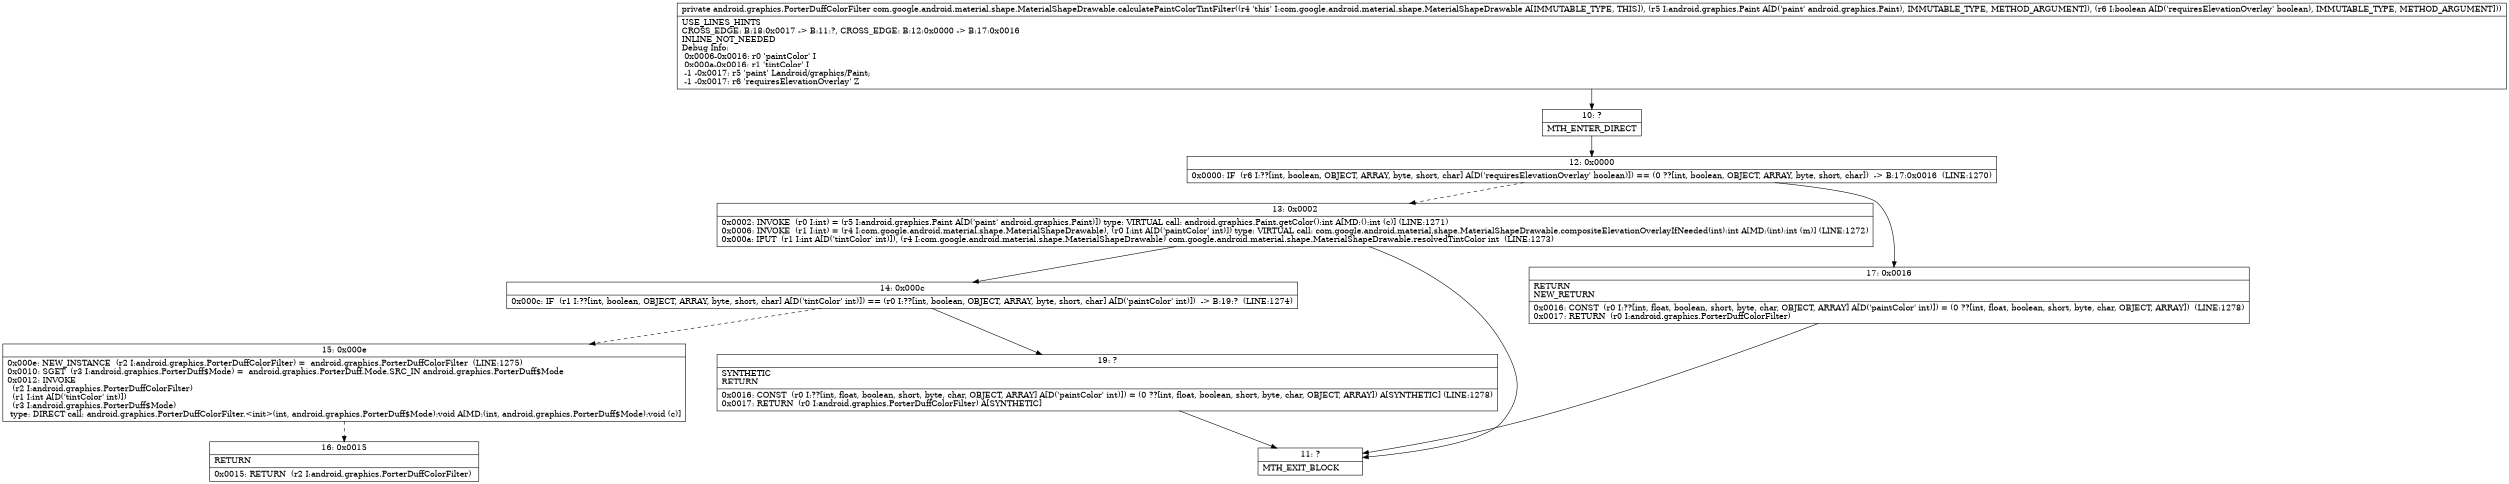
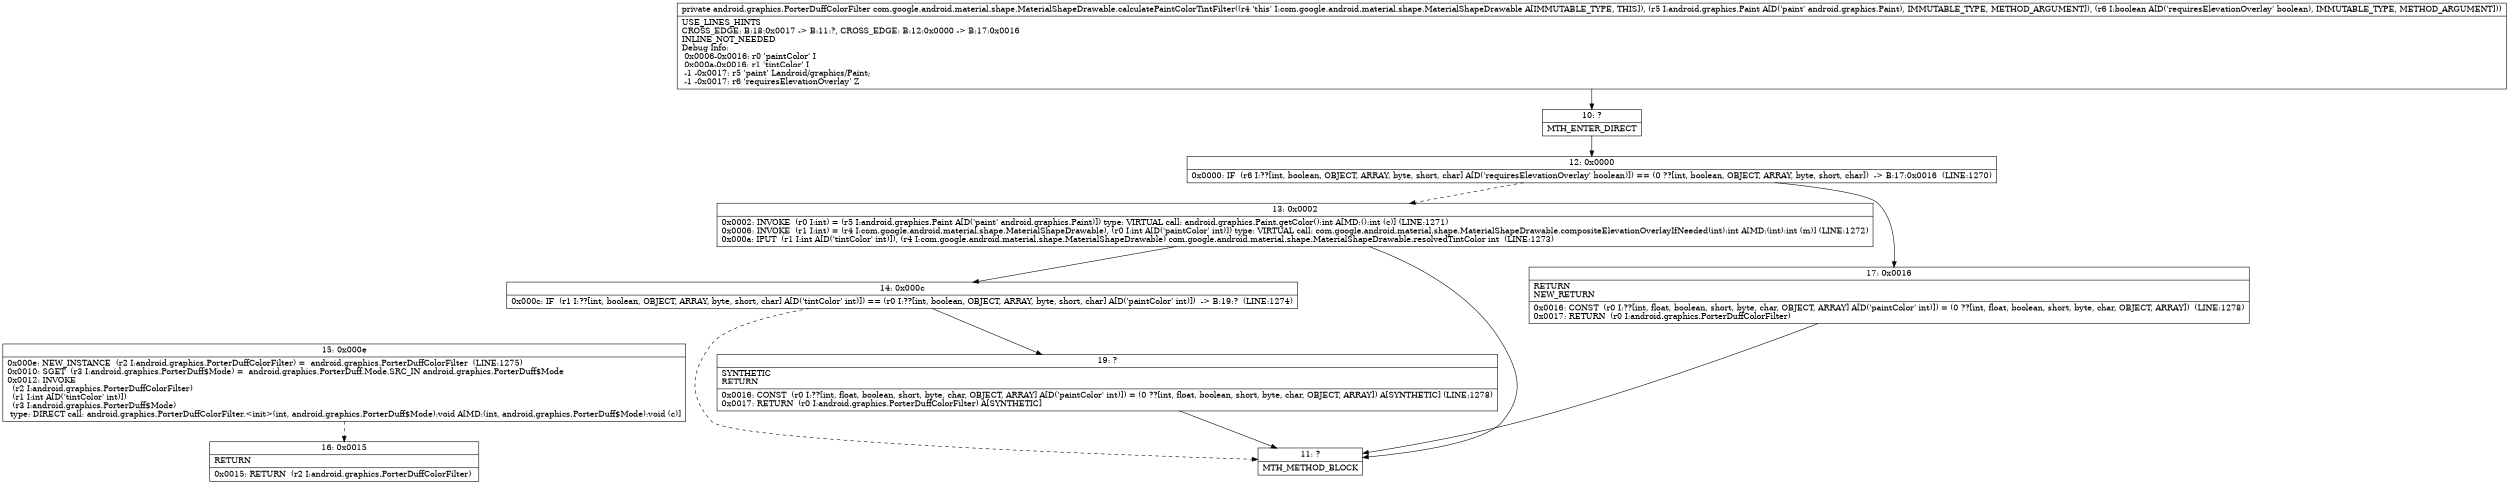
(708, 326) -> (885, 443)
(1301, 468) -> (1310, 468)
